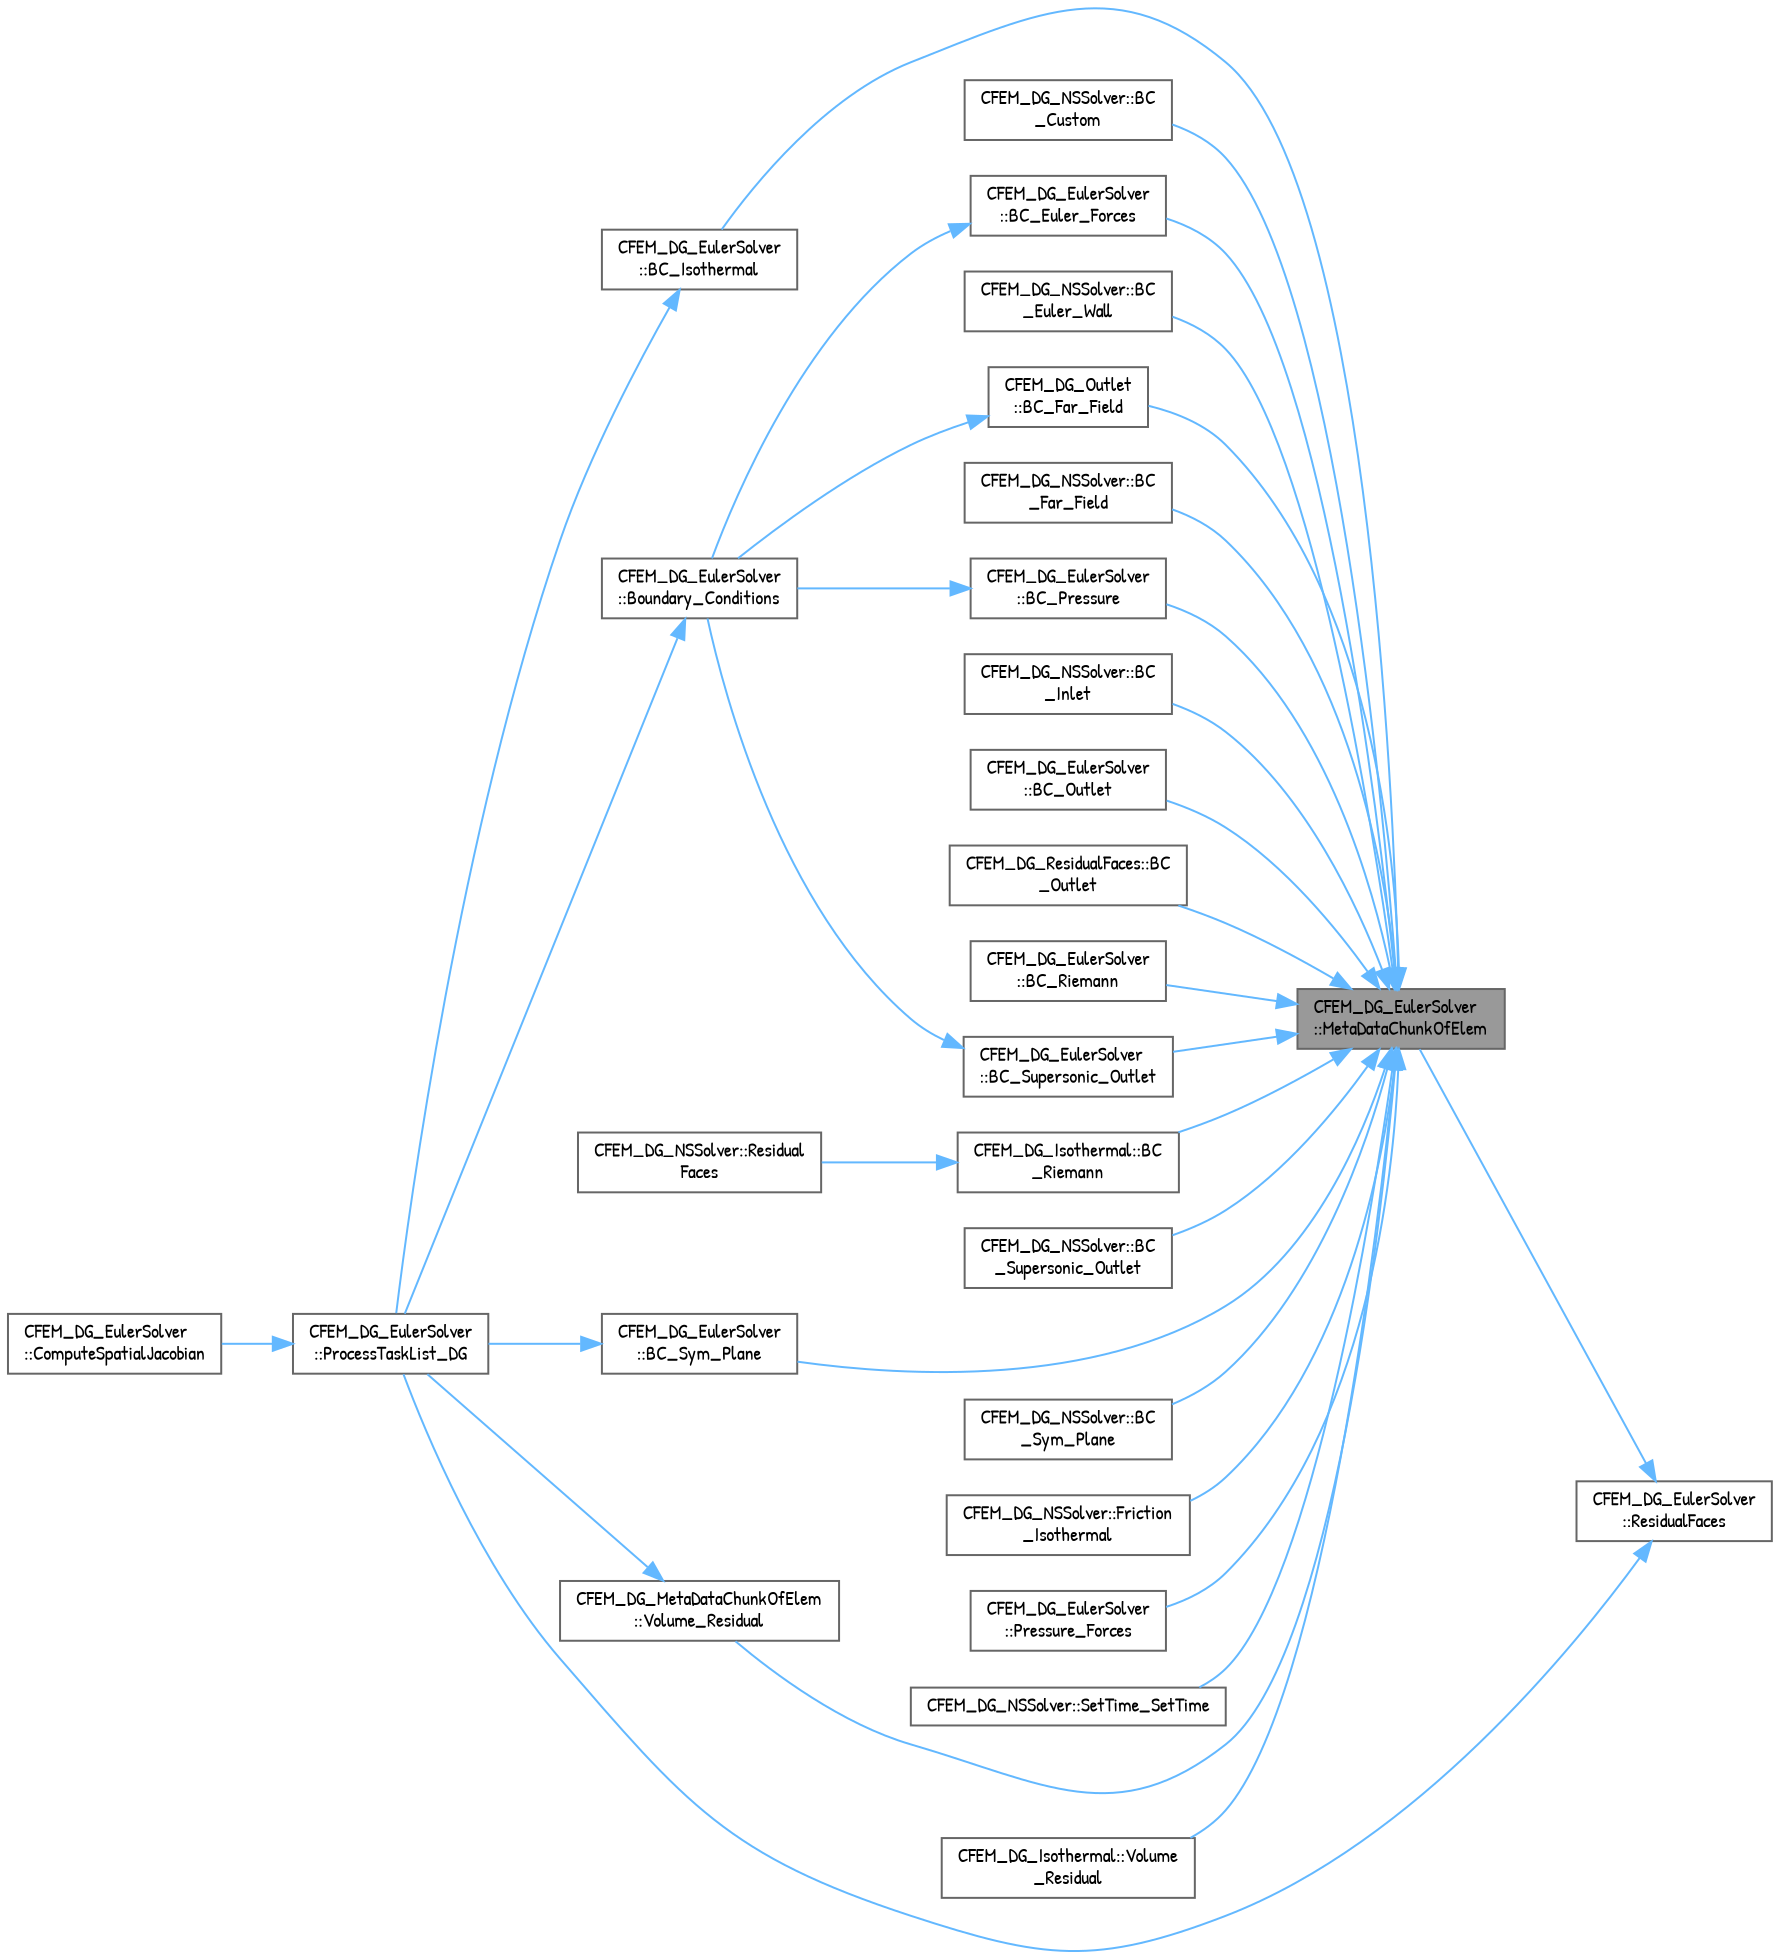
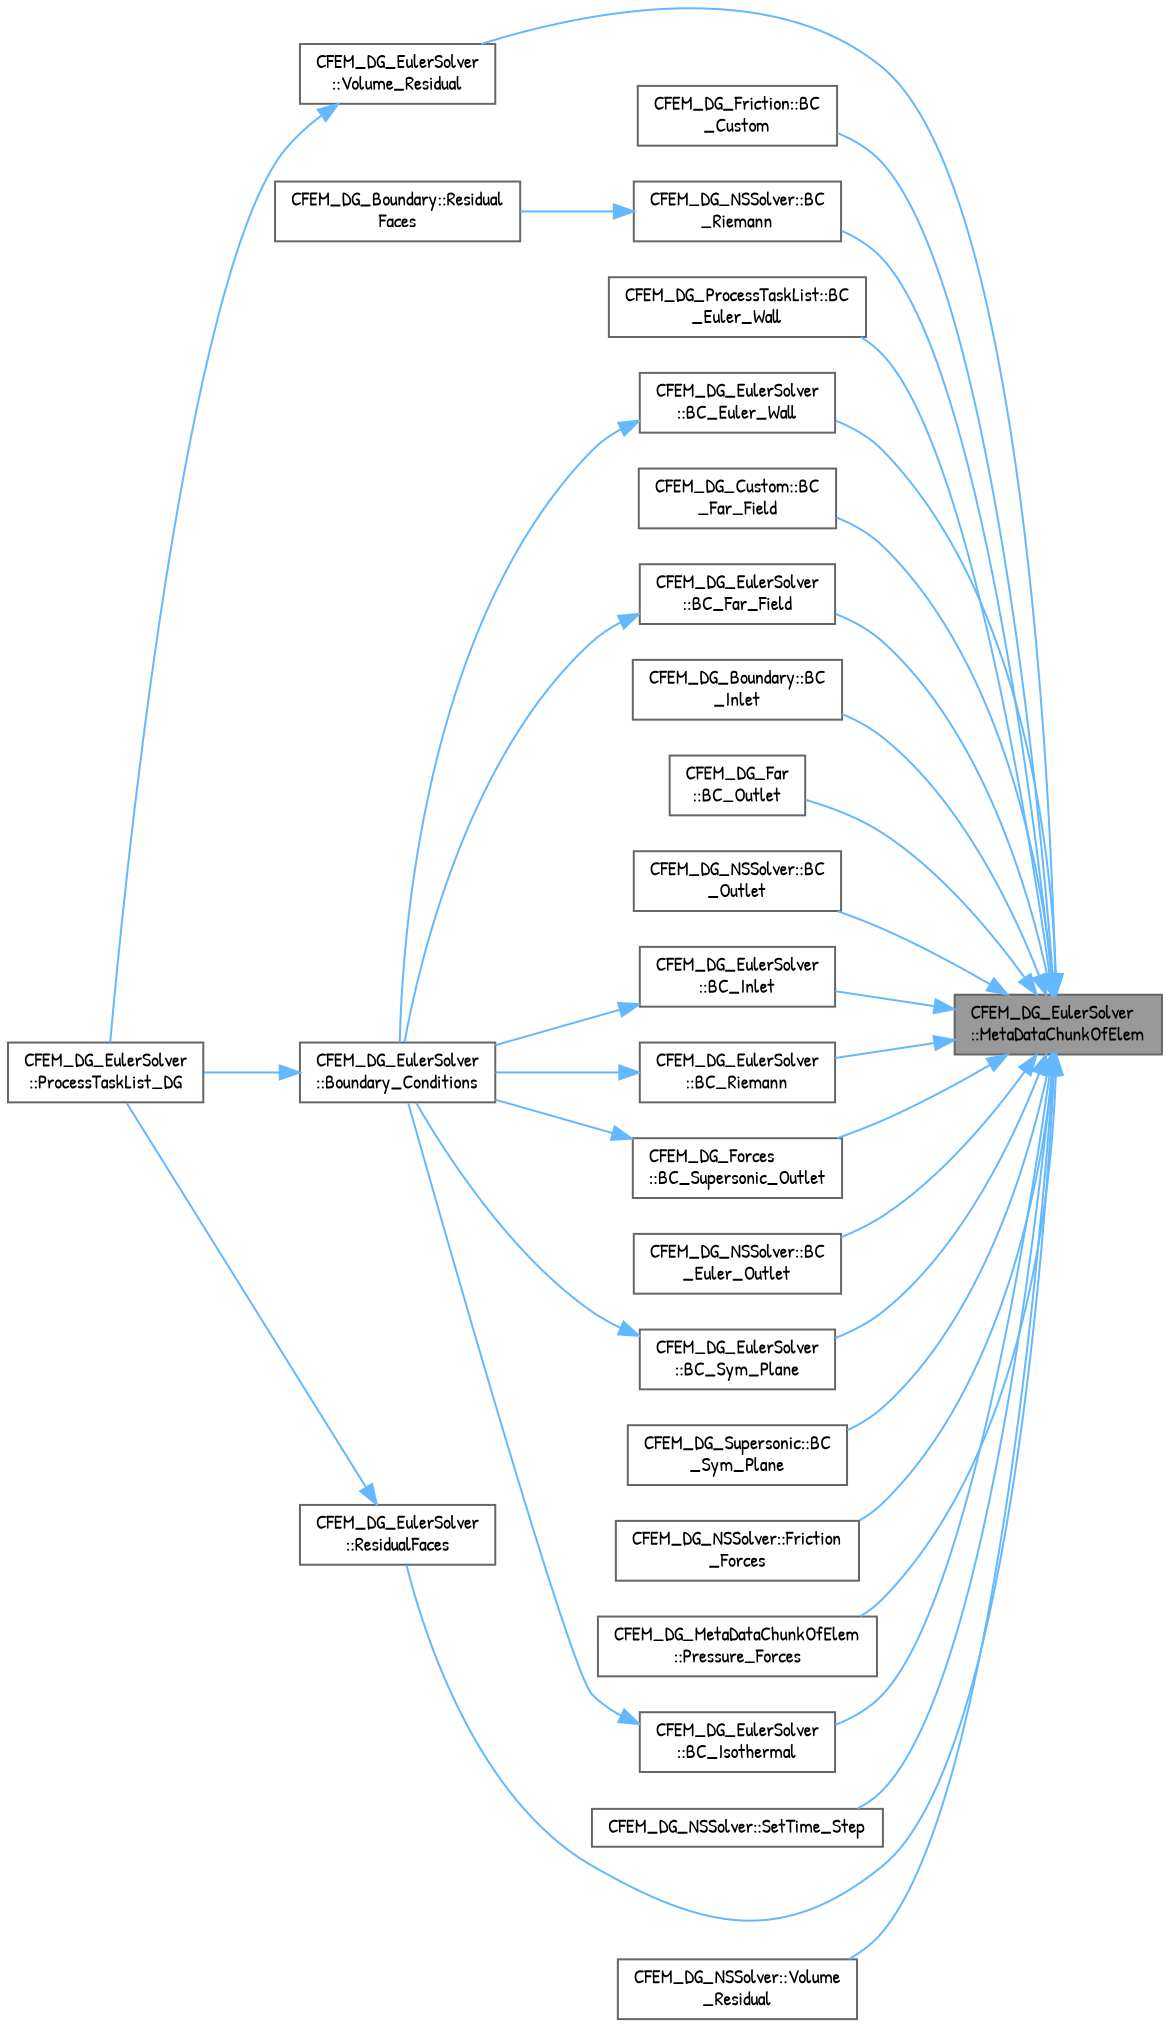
(1068, 110) -> (737, 116)
(1068, 206) -> (737, 403)
(1068, 301) -> (737, 307)
(1068, 397) -> (737, 594)
(1068, 493) -> (737, 498)
(1068, 588) -> (737, 977)
(1068, 684) -> (737, 690)
(1068, 780) -> (737, 785)
(488, 797) -> (499, 1418)
(1068, 875) -> (737, 881)
(1068, 1067) -> (737, 1168)
none -> (557, 1072)
(700, 1162) -> (398, 211)
(1068, 1162) -> (737, 211)
(1533, 1256) -> (926, 1809)
(1068, 1258) -> (737, 1264)
(115, 1344) -> none
(534, 1344) -> (504, 1229)
(1068, 1429) -> (737, 1455)
(1068, 1525) -> (737, 1551)
(700, 1611) -> (398, 74)
(1068, 1621) -> (737, 1646)
(1068, 1707) -> (737, 1828)
(1068, 1868) -> (737, 1989)
